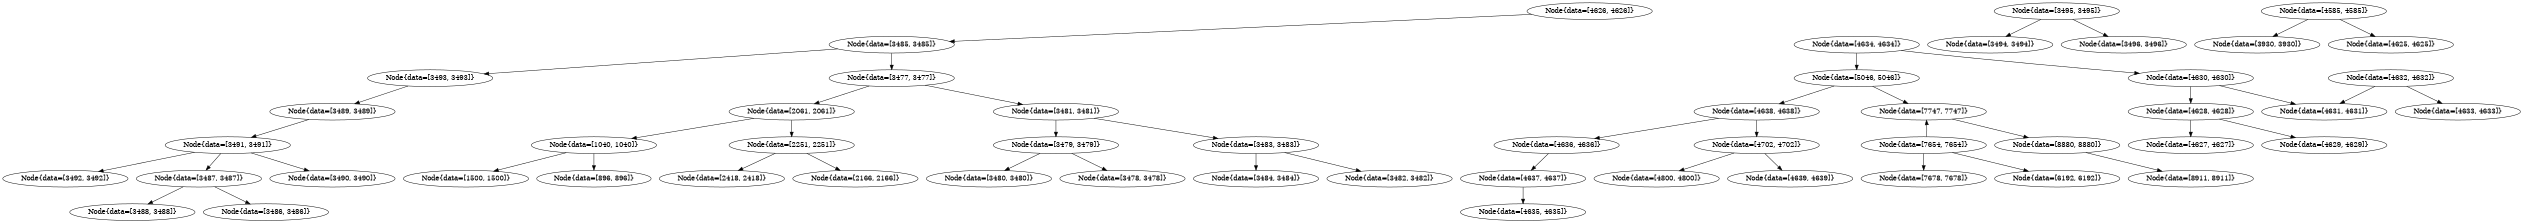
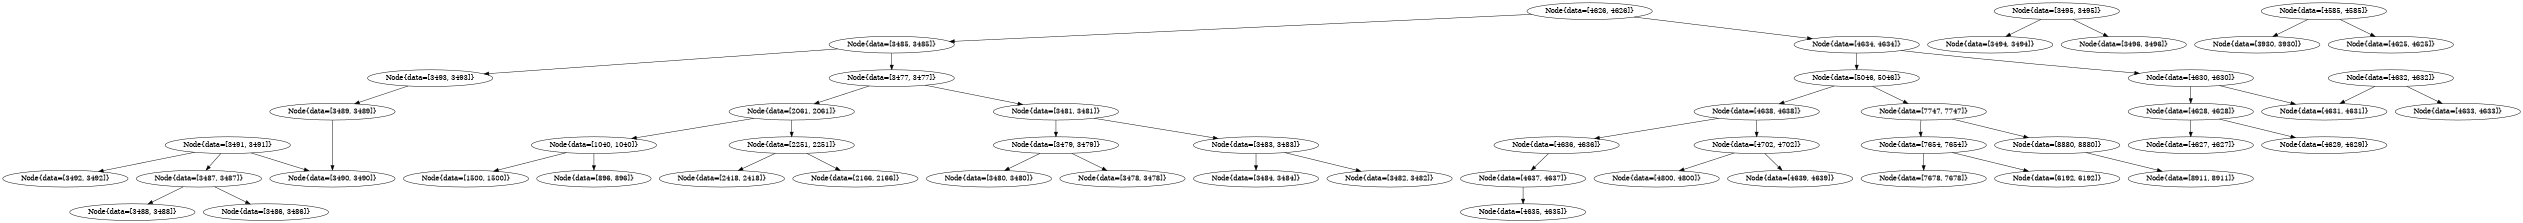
none -> (1721, 28)
(282, 128) -> (332, 143)
(1927, 131) -> (1921, 126)
